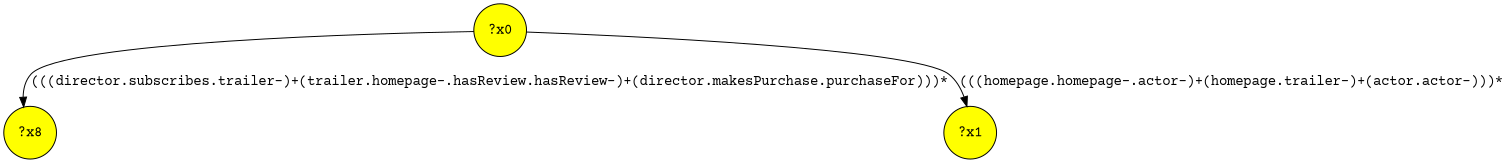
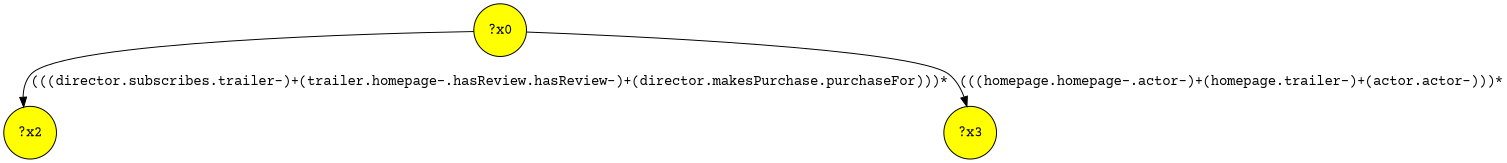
(30, 133) -> (30, 133)
(970, 133) -> (970, 133)
